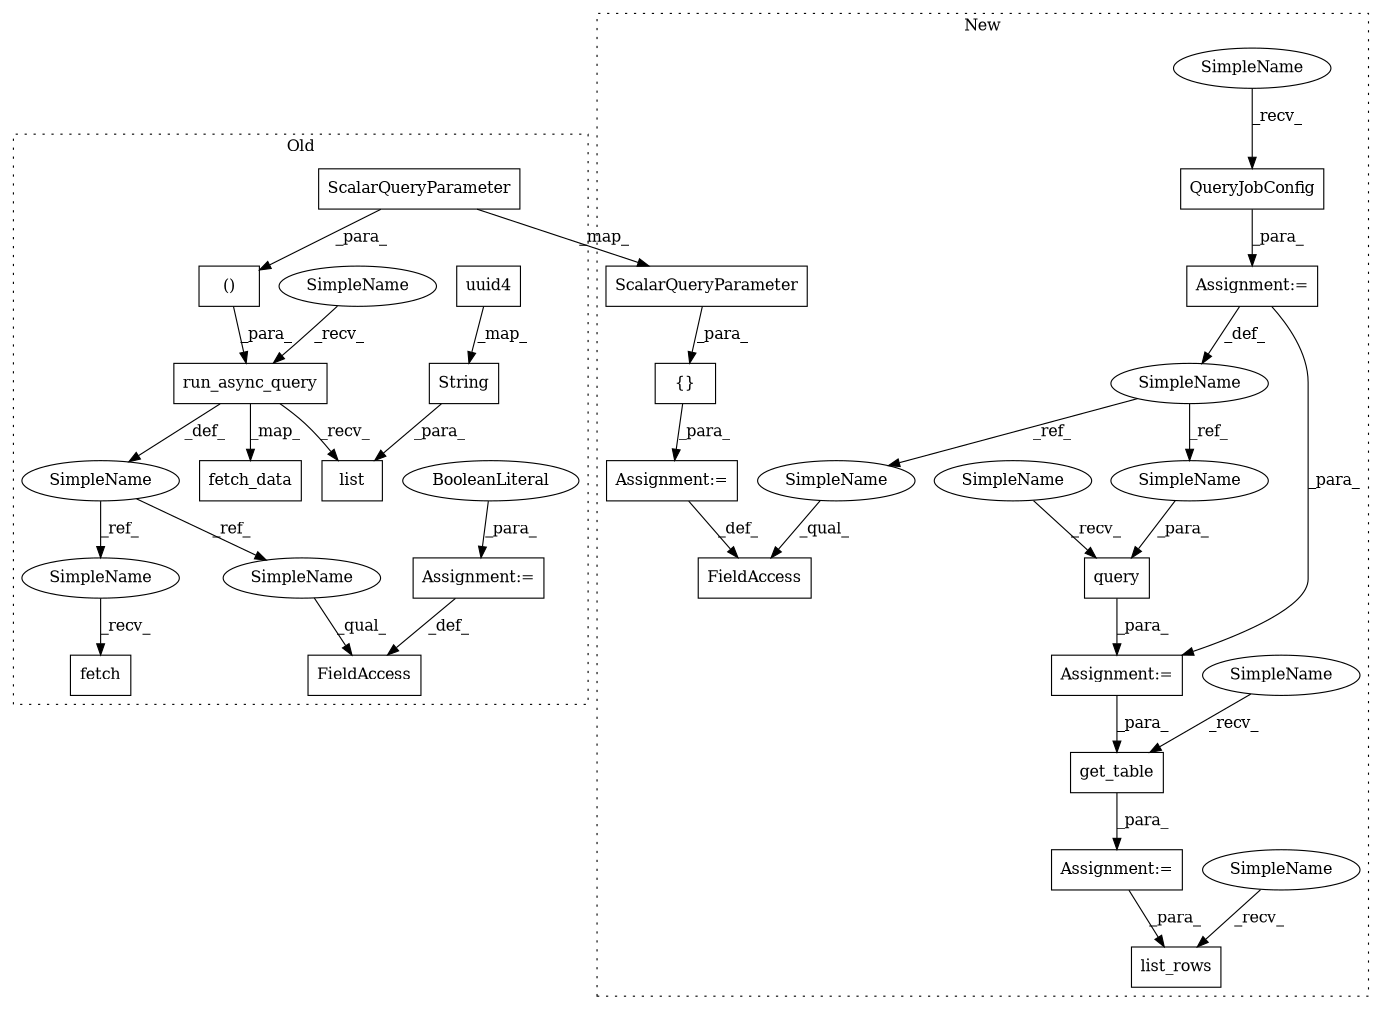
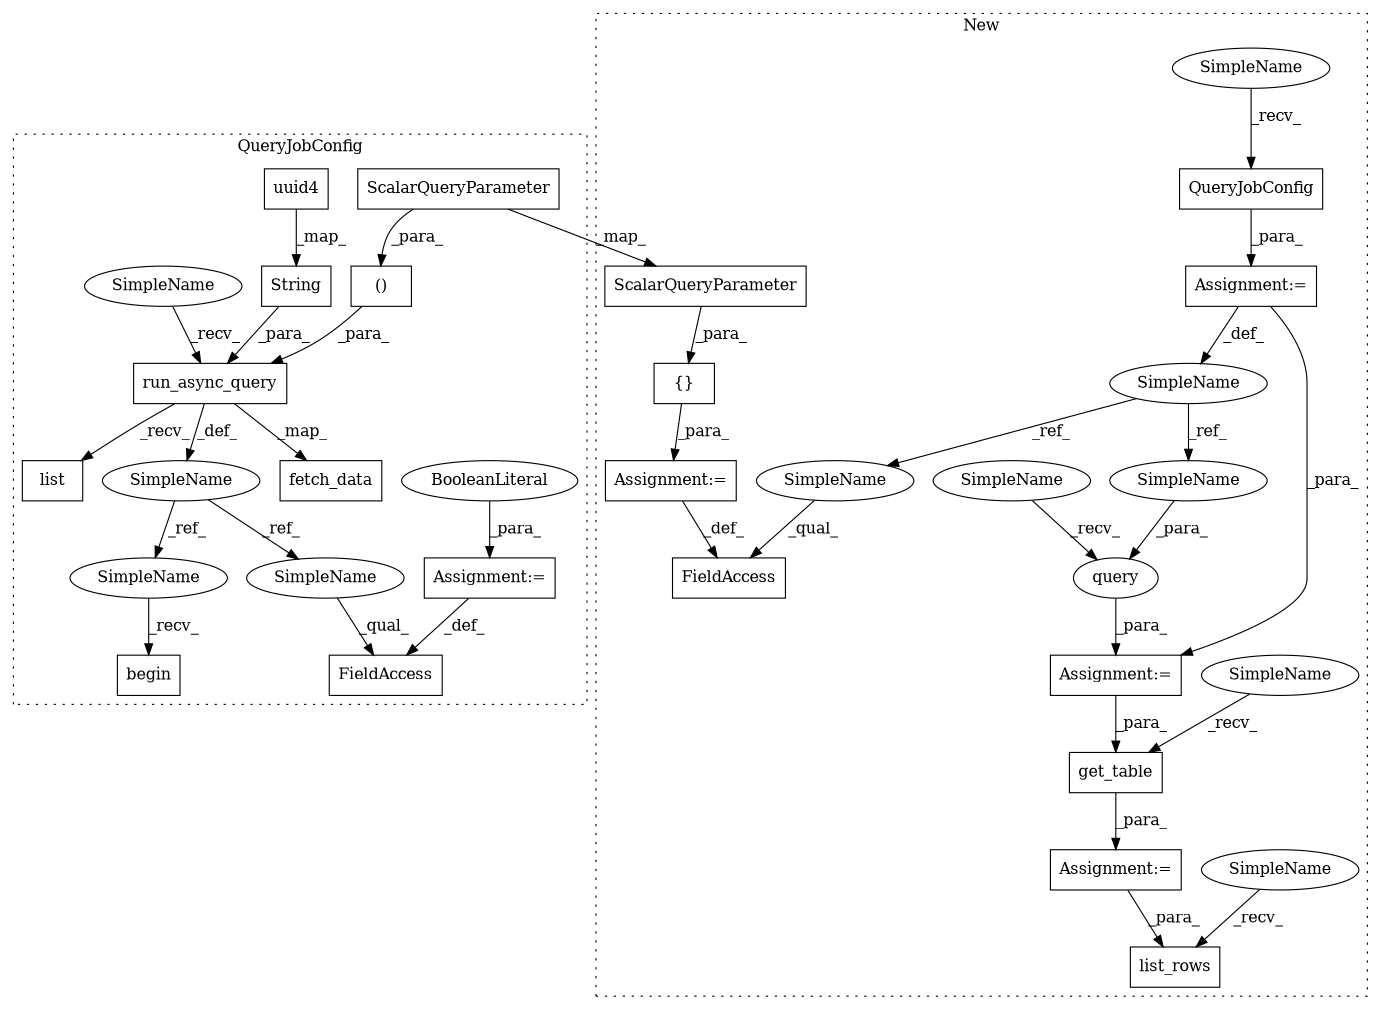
(301, 147) -> (300, 147)
(412, 428) -> (257, 331)
(1117, 578) -> (1116, 578)
(101, 675) -> (149, 675)
